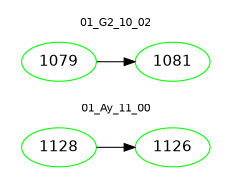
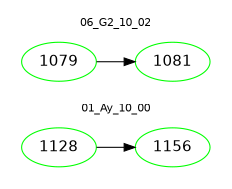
(116, 23) -> (116, 23)
(116, 109) -> (116, 109)
(173, 147) -> (173, 147)
